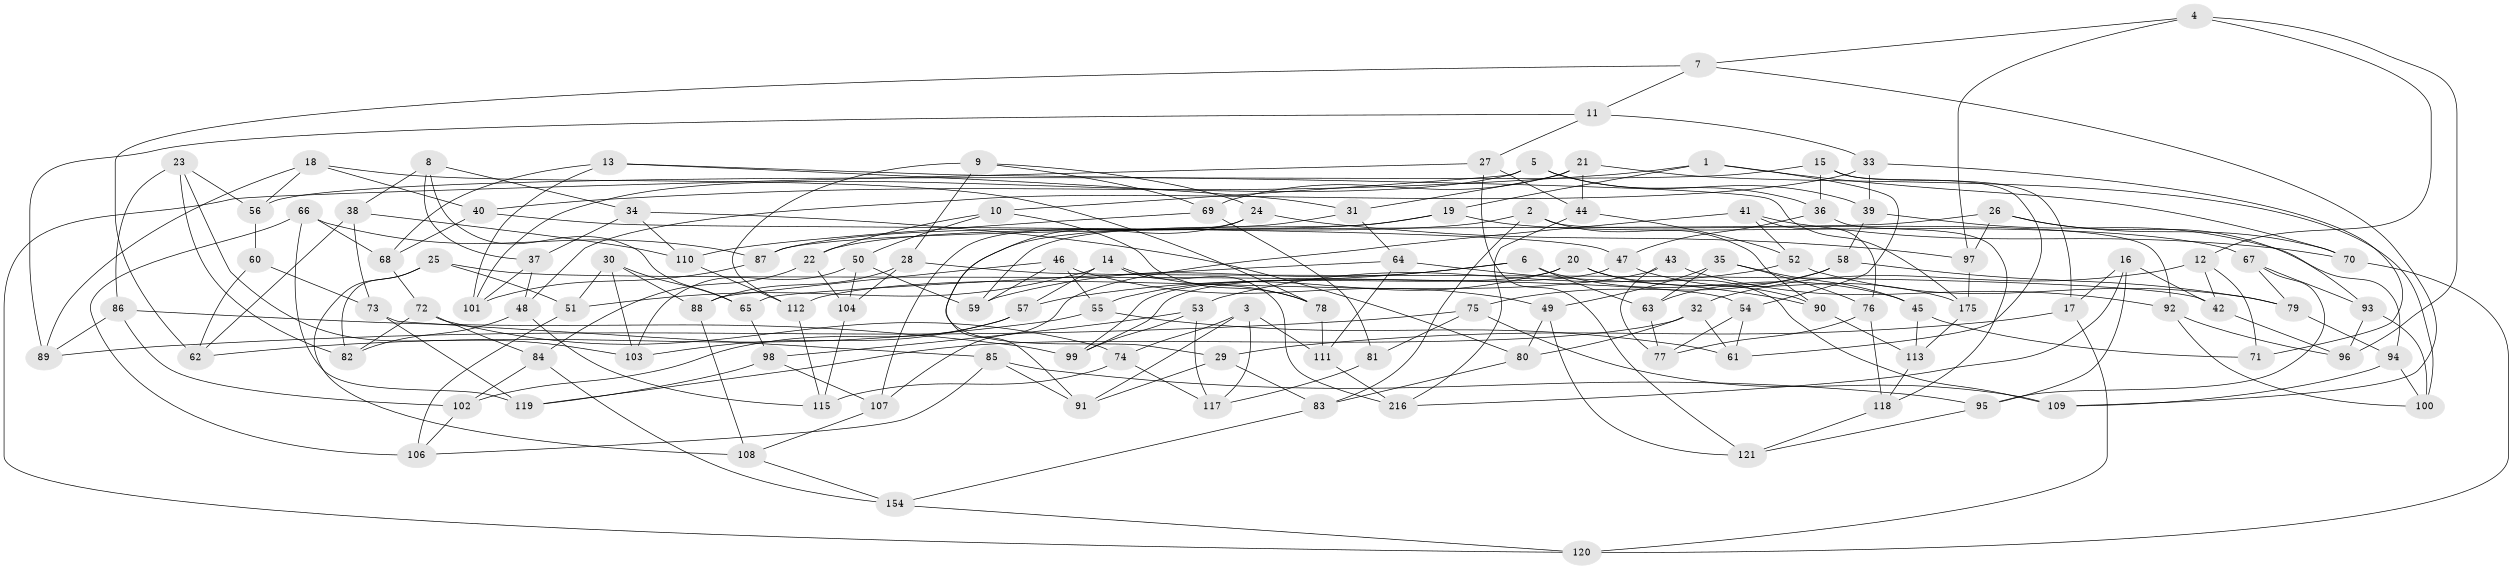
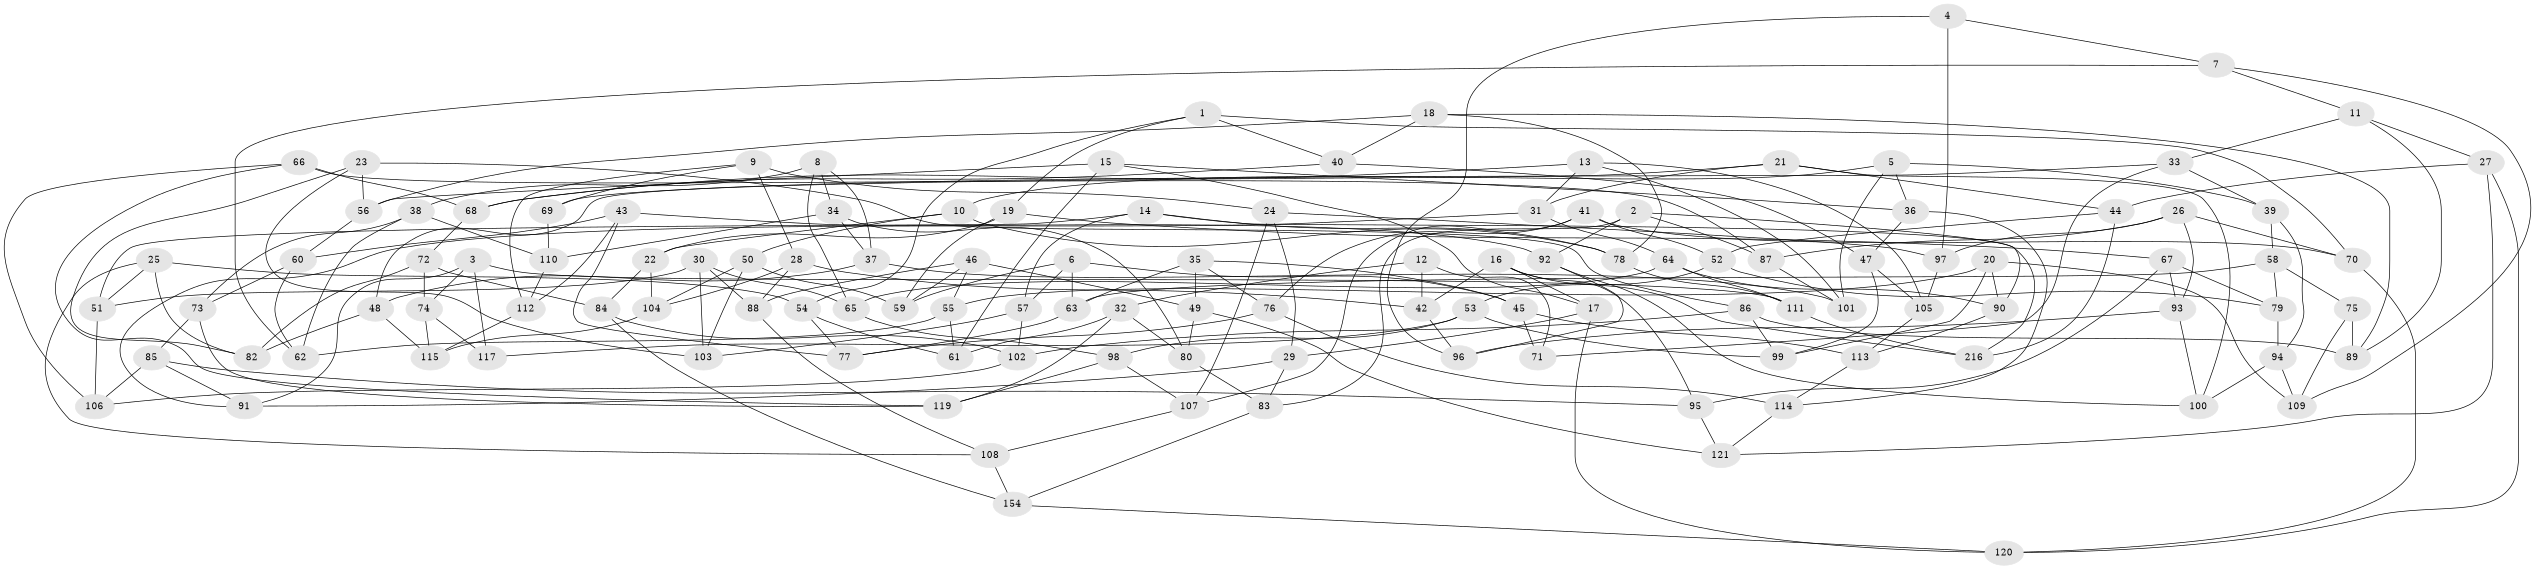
(2431, 144) -> none
none -> (461, 239)
(1968, 309) -> (1924, 309)
(1373, 358) -> none
(1883, 407) -> (1784, 407)
